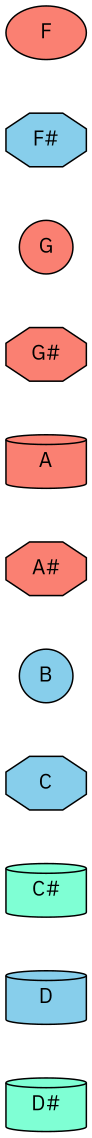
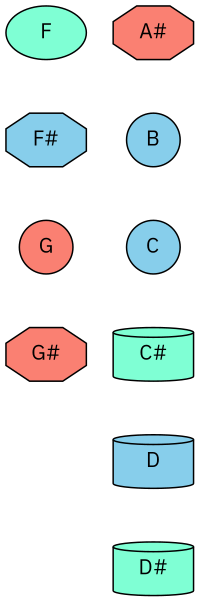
(46, 33) -> (46, 33)
(46, 462) -> none
(46, 783) -> (153, 247)
